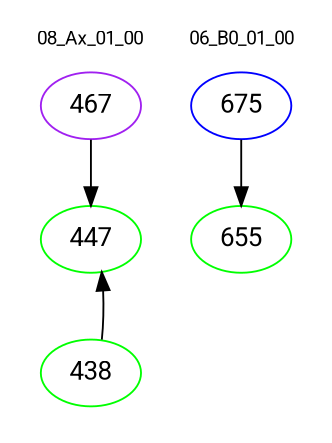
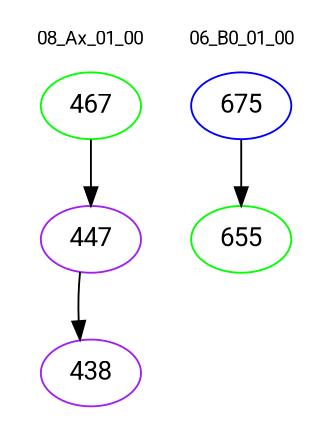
(91, 106) -> (91, 106)
(91, 239) -> (91, 239)
(103, 315) -> (79, 297)
(91, 373) -> (91, 373)
